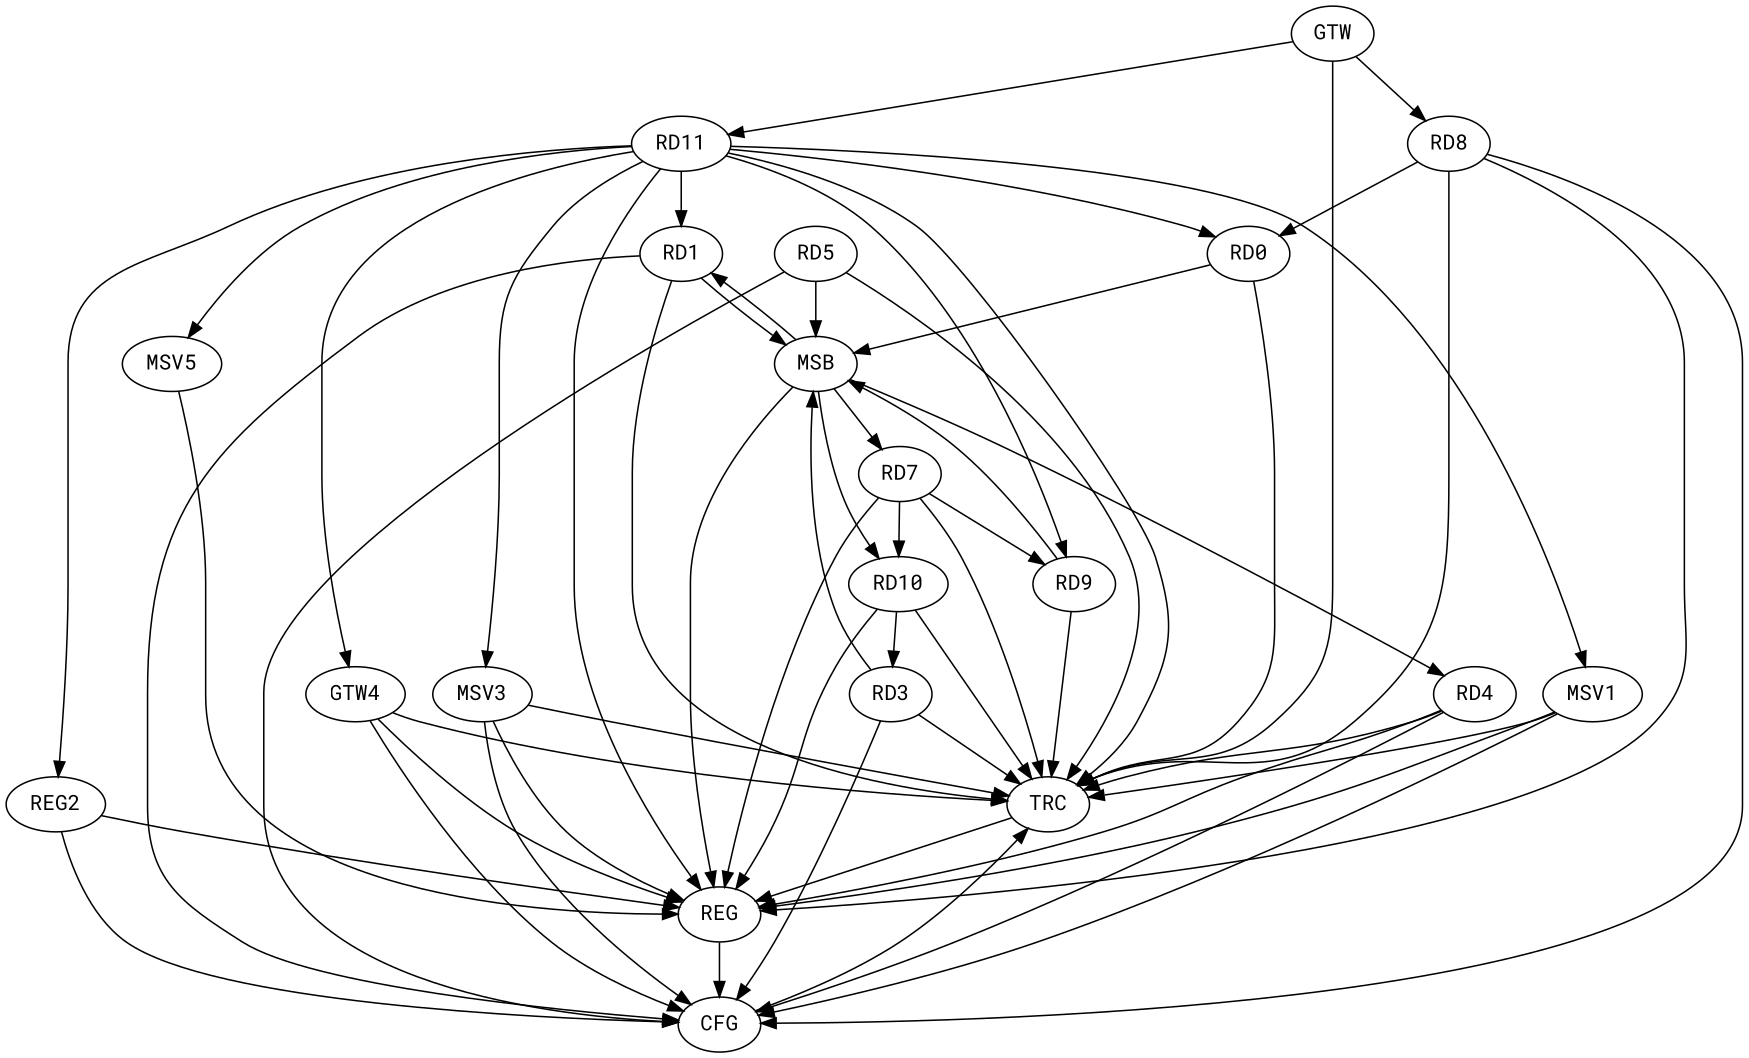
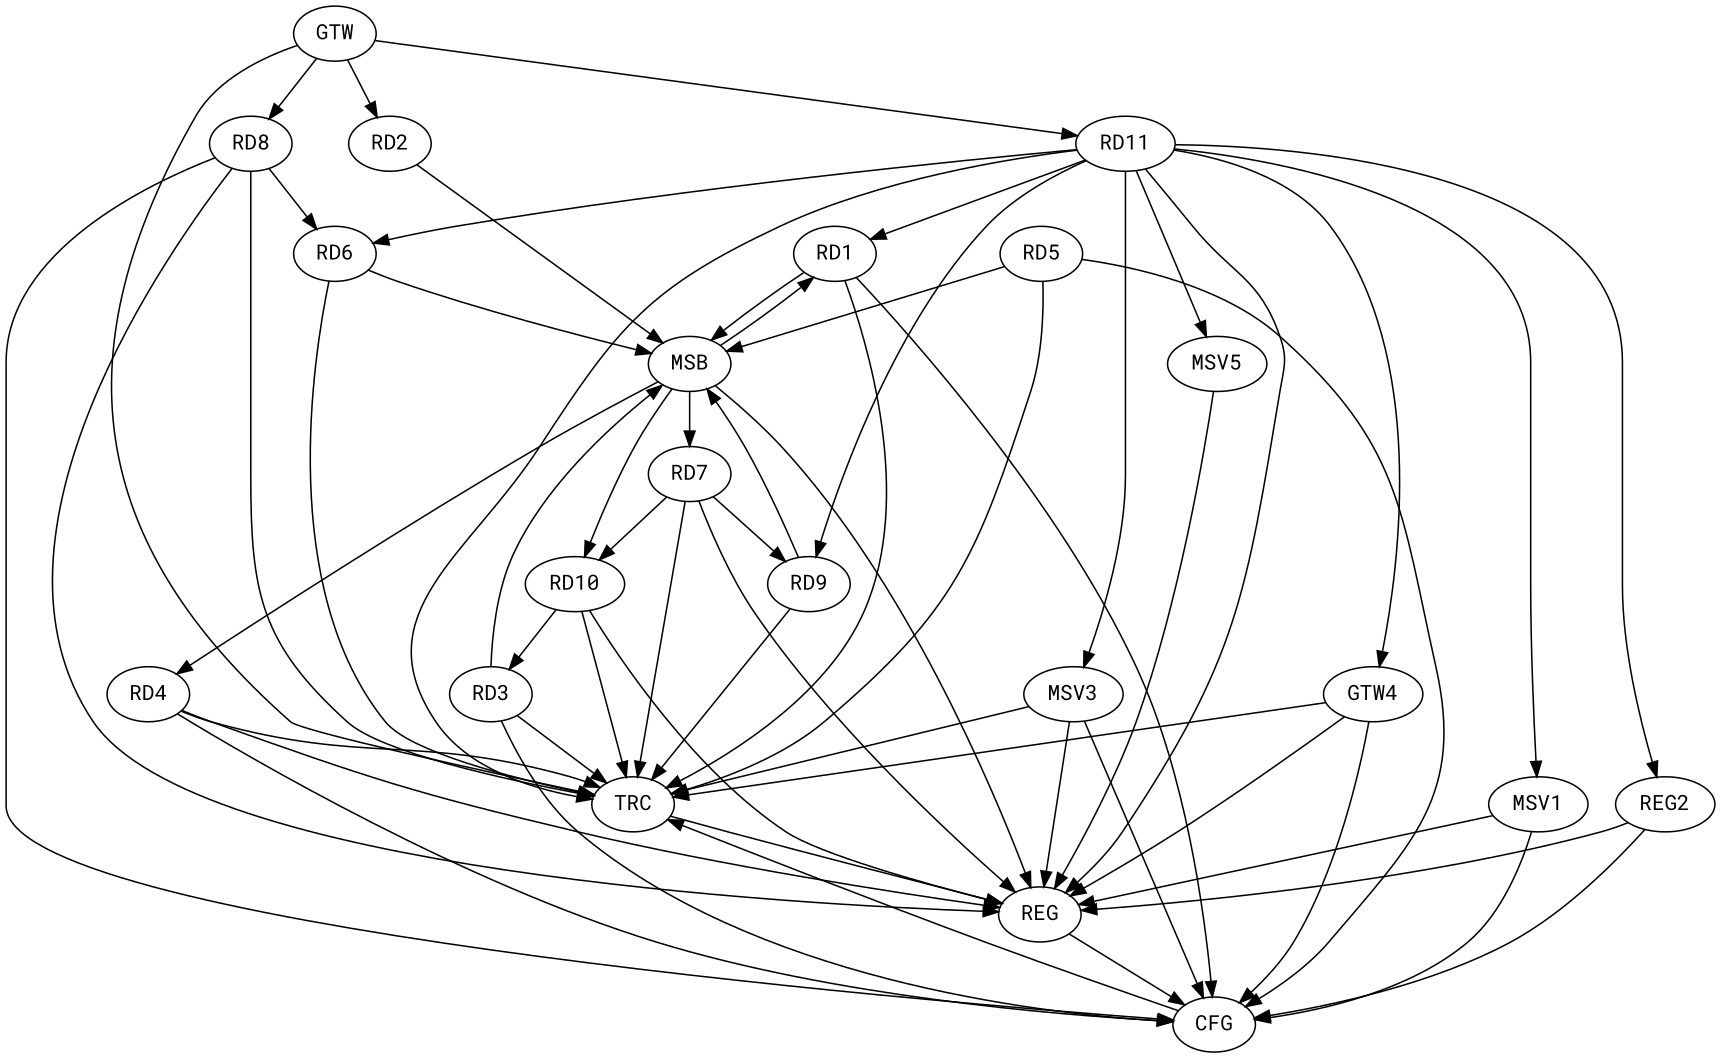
none -> (390, 144)
(1249, 254) -> (335, 254)
(1320, 762) -> none
